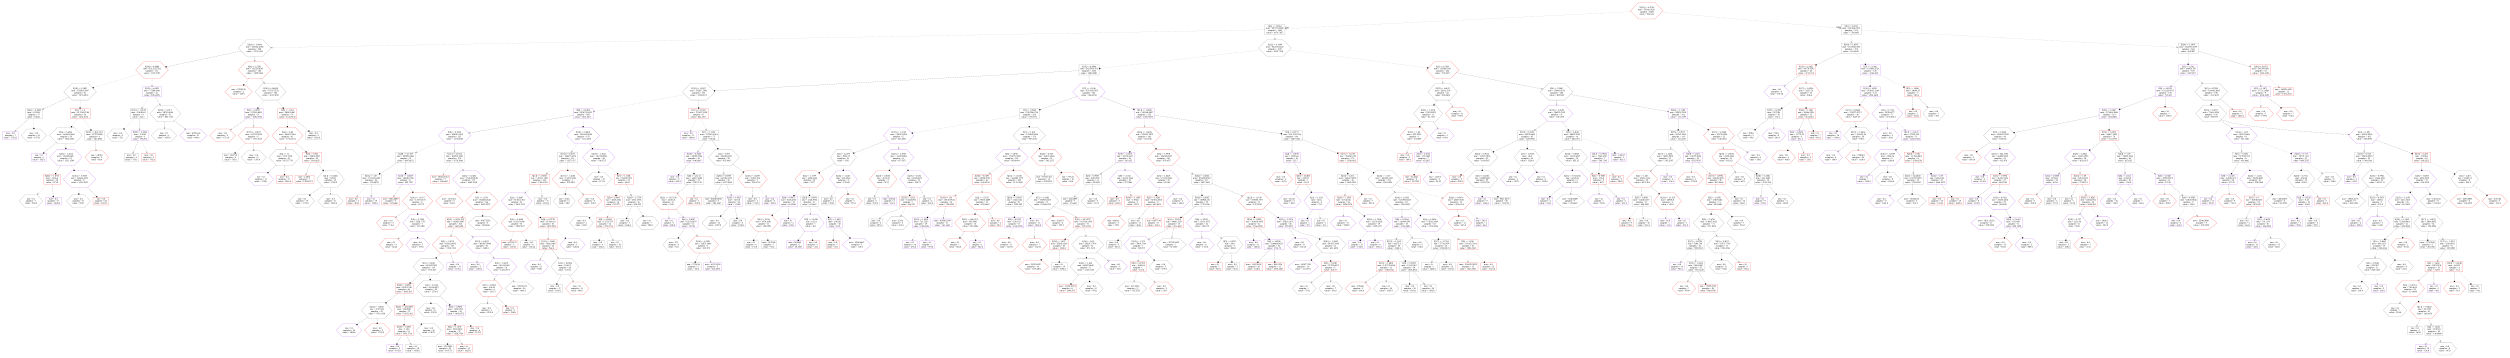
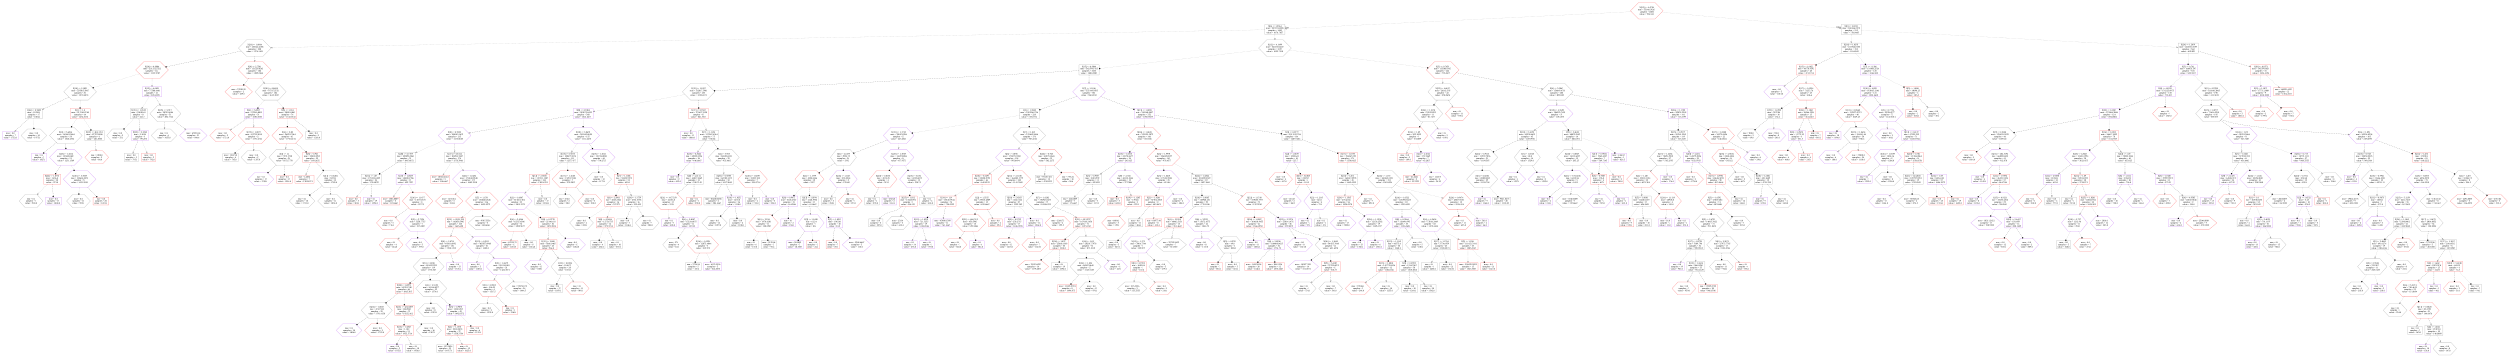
(1457, 179) -> none
